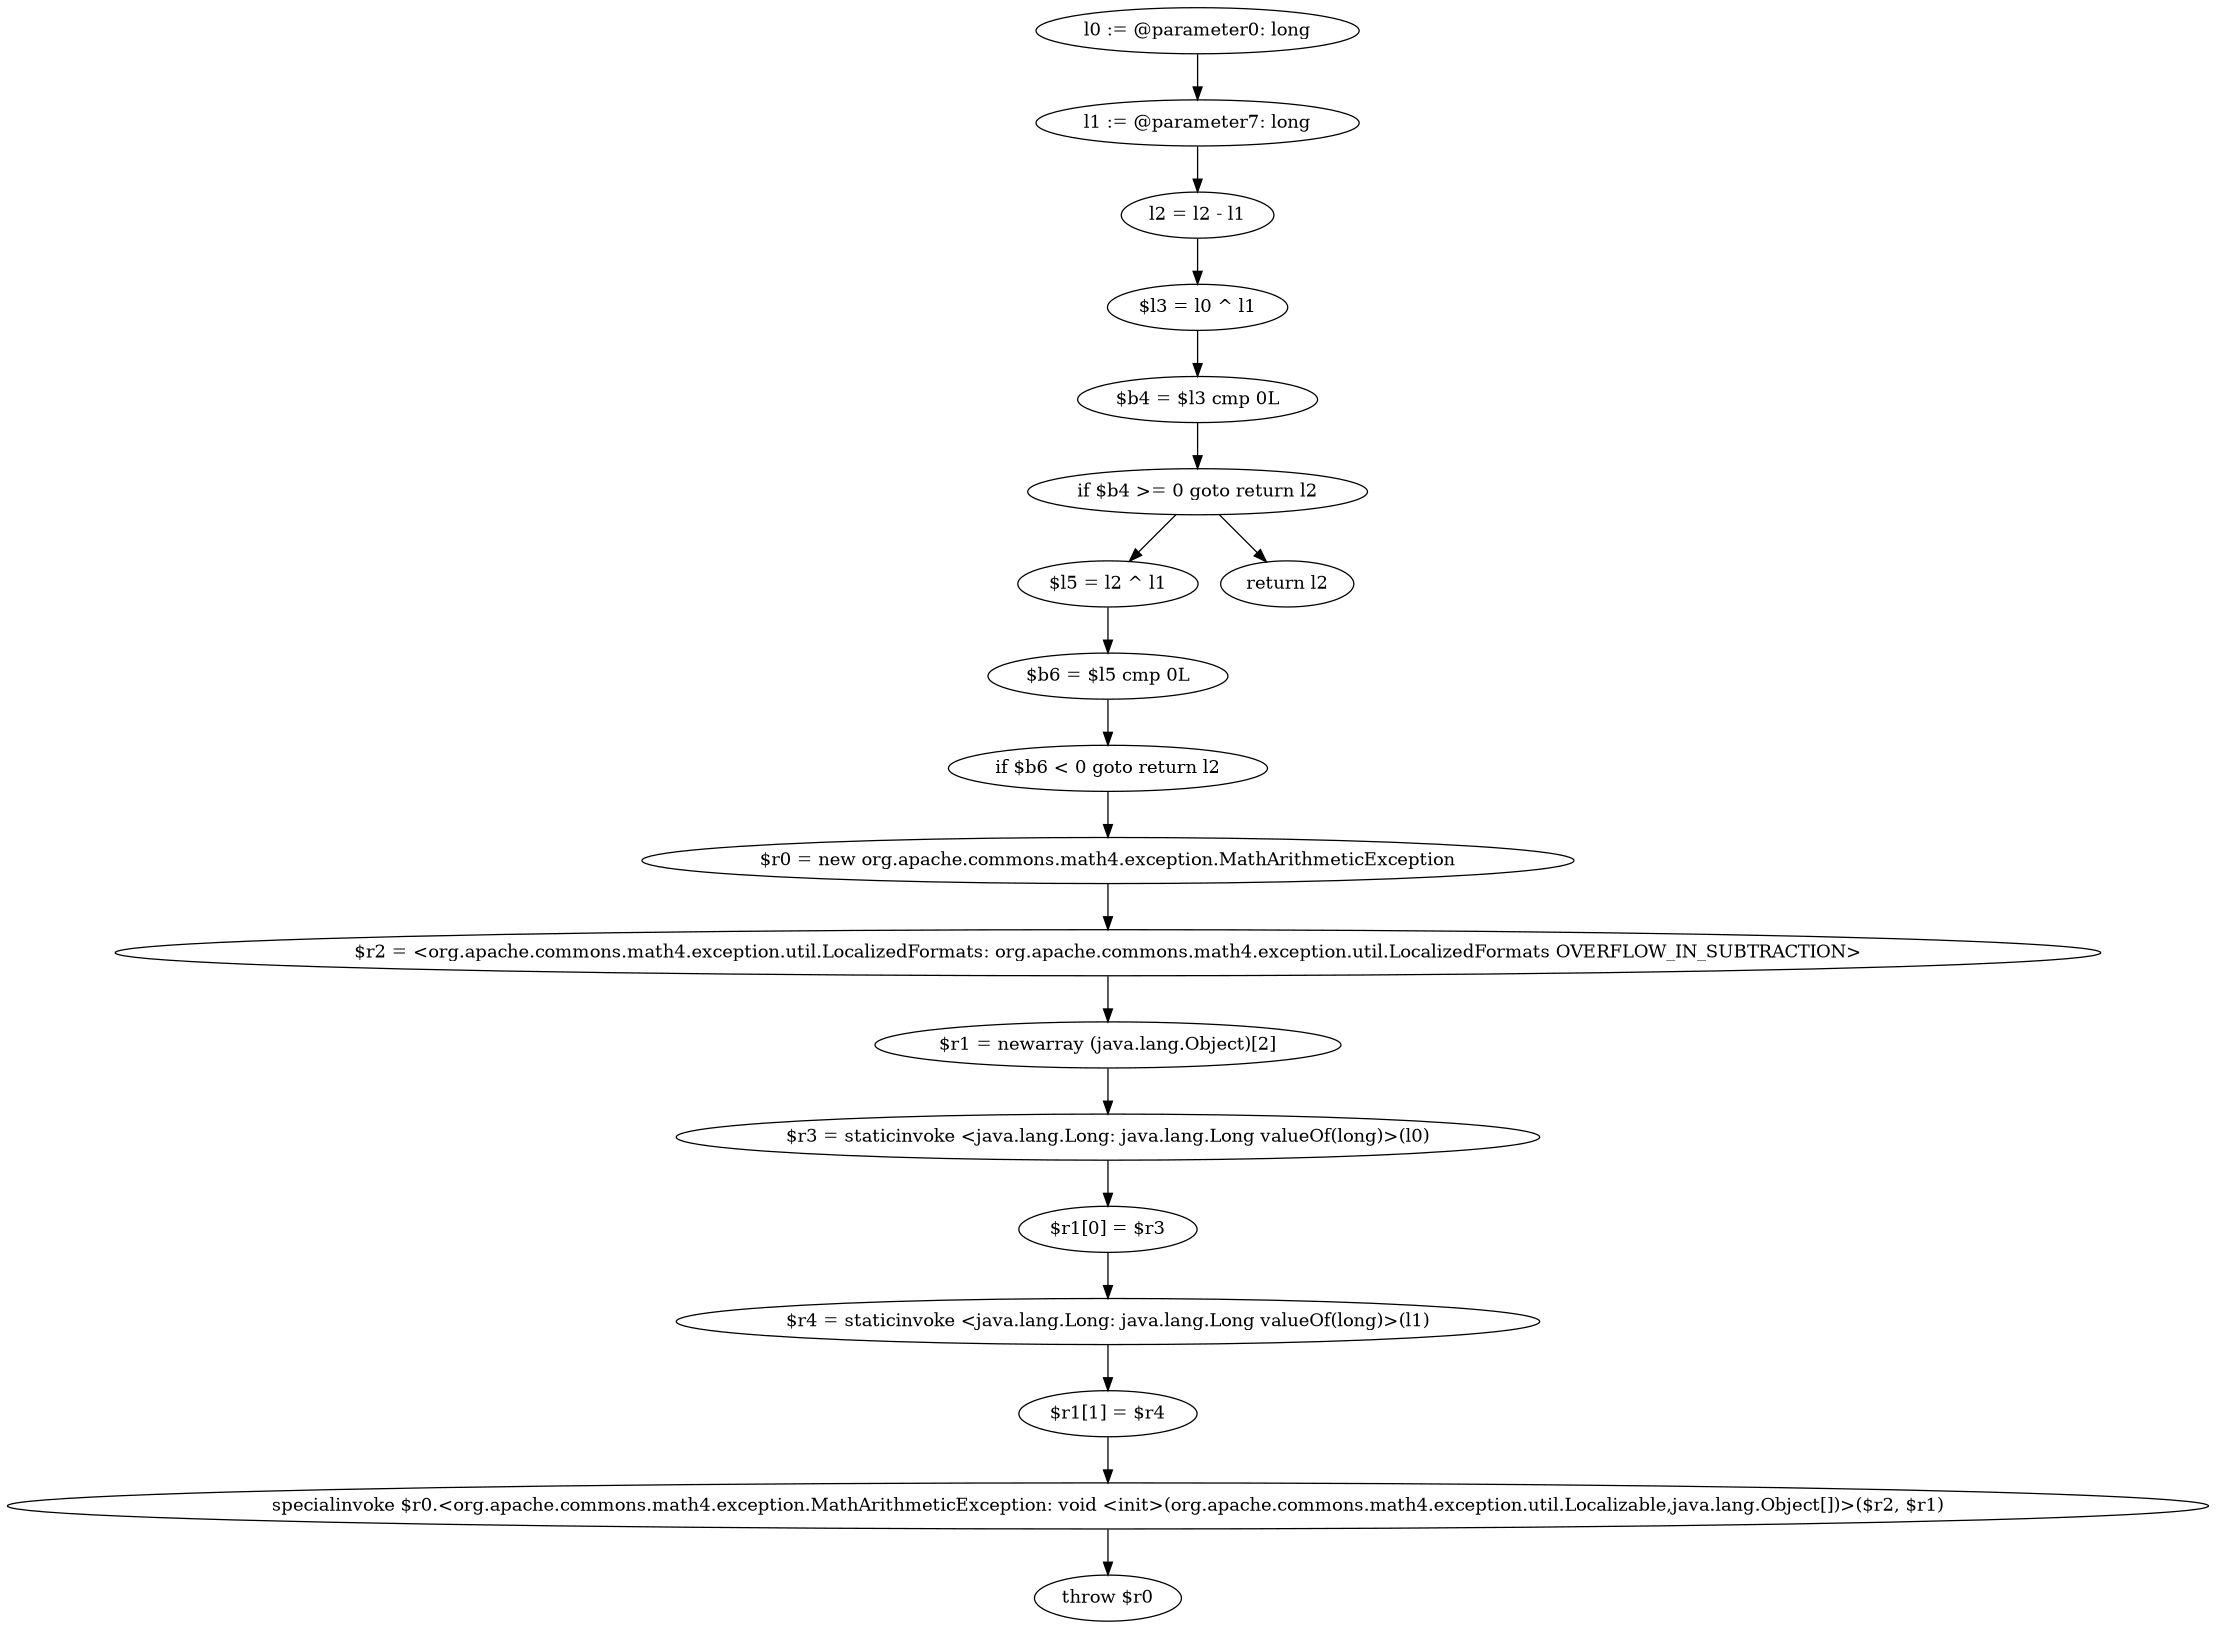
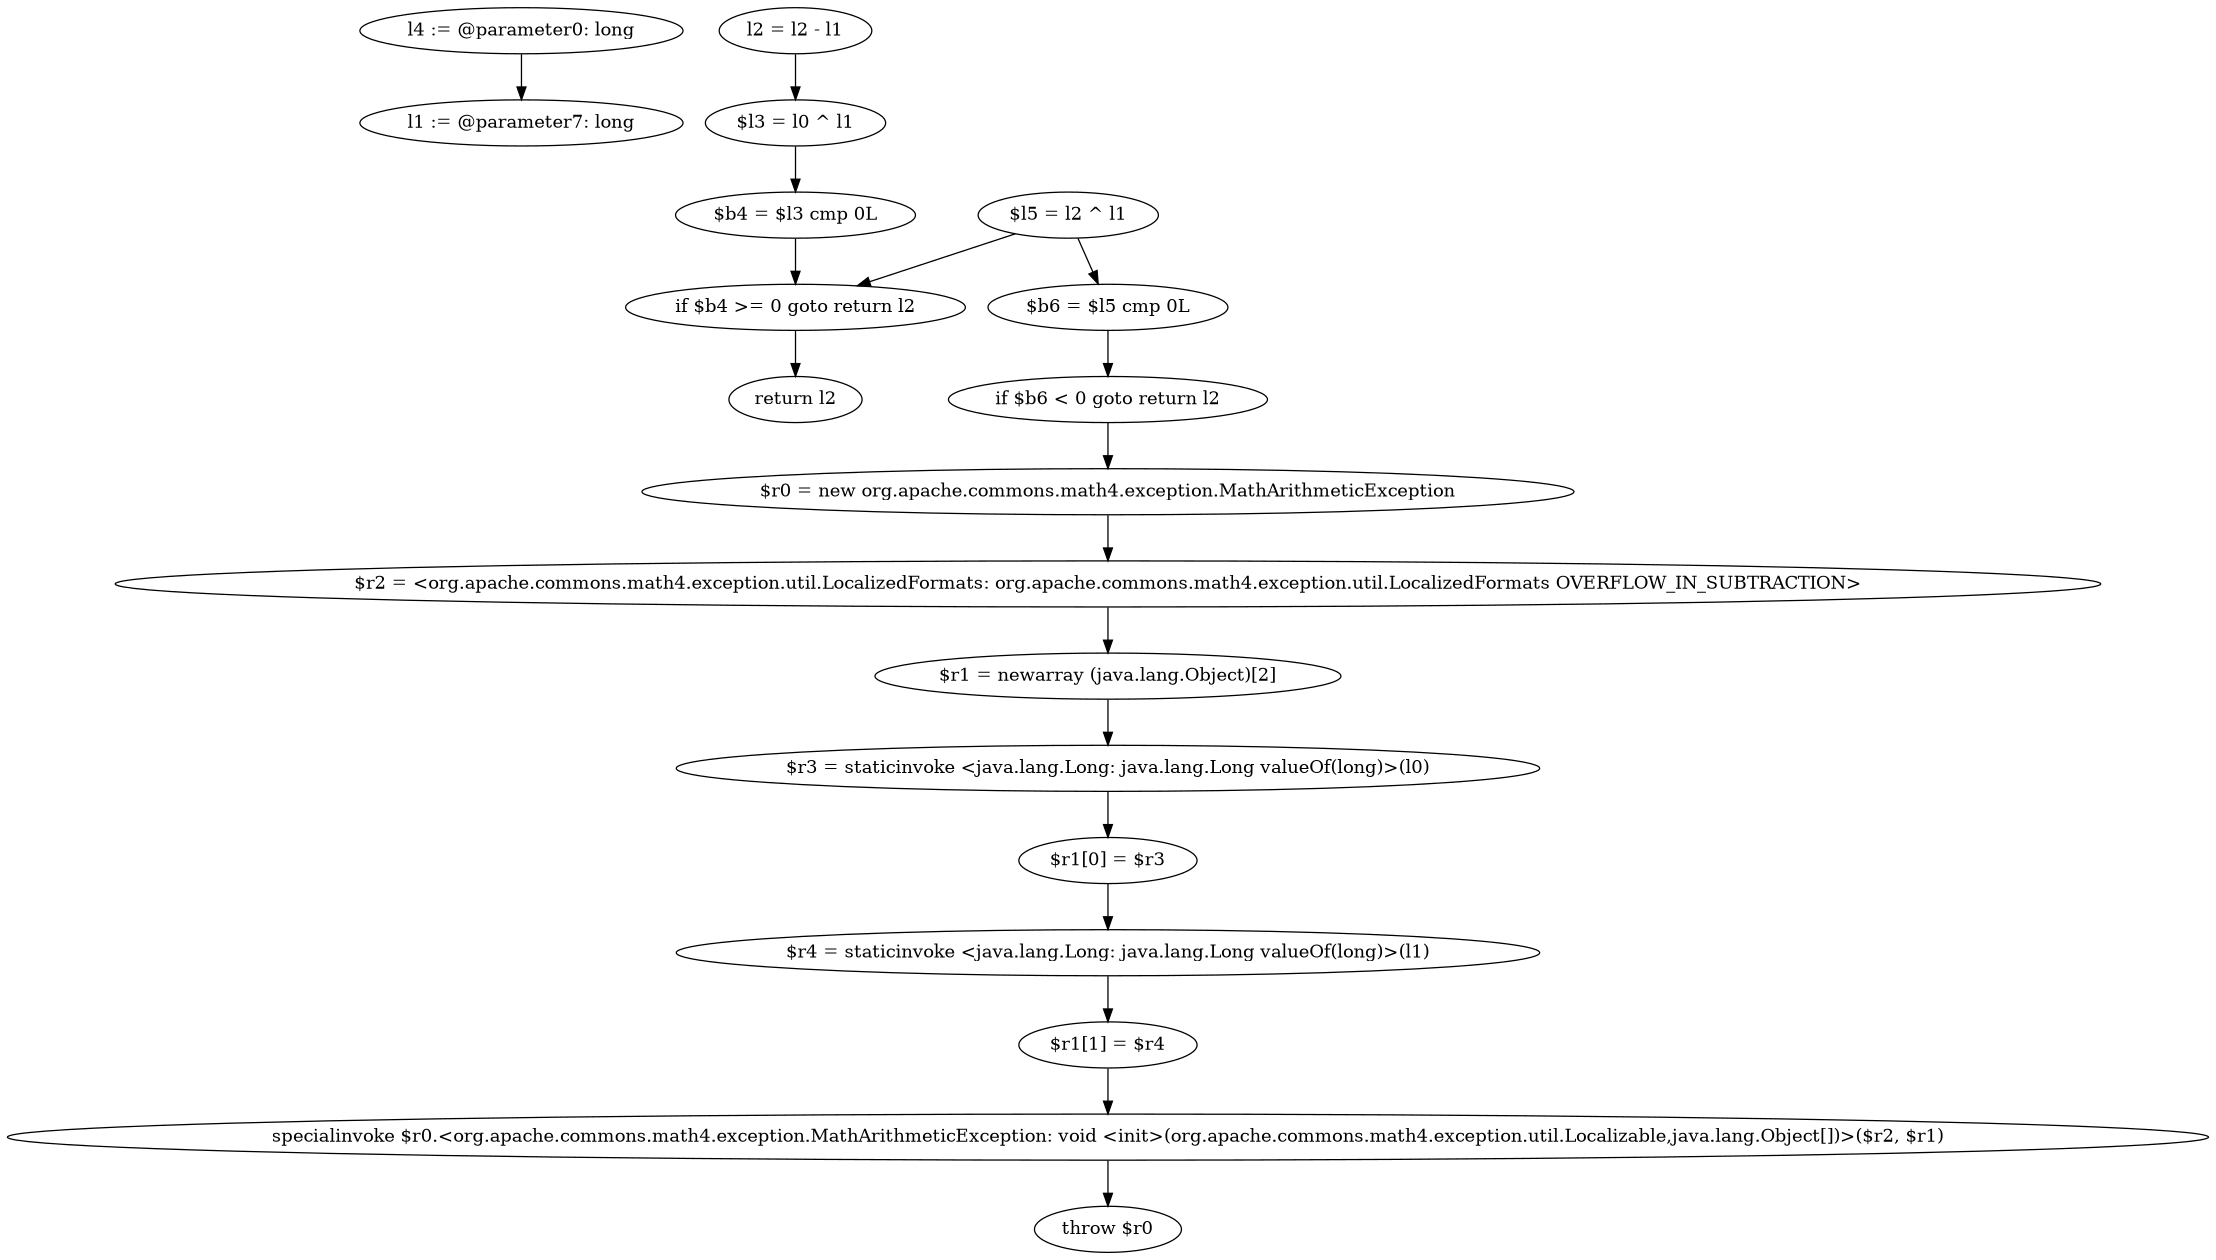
(1198, 31) -> (521, 31)
(1198, 163) -> none
(1157, 533) -> (943, 258)
